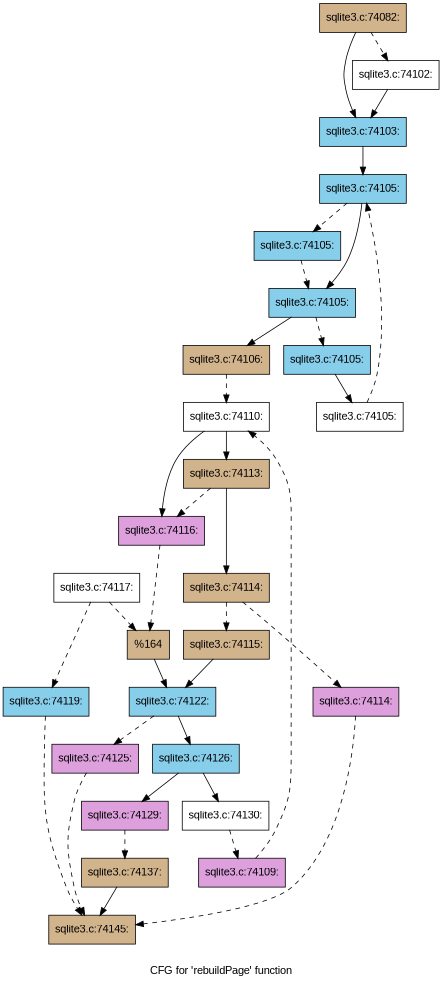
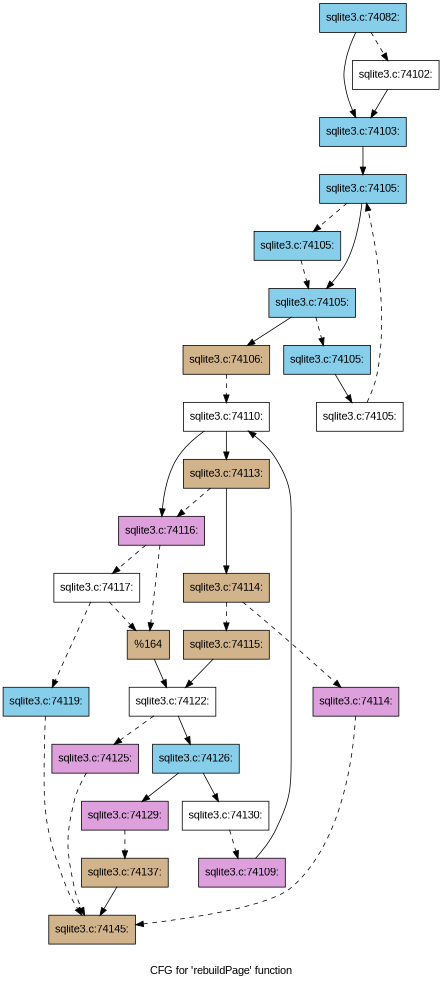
(363, 18) -> (363, 18)
none -> (132, 557)
(291, 657) -> (291, 657)
(173, 702) -> (173, 702)
